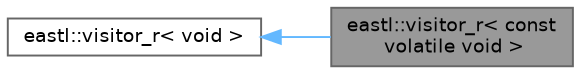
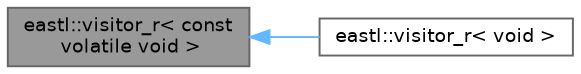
(306, 37) -> (295, 37)
